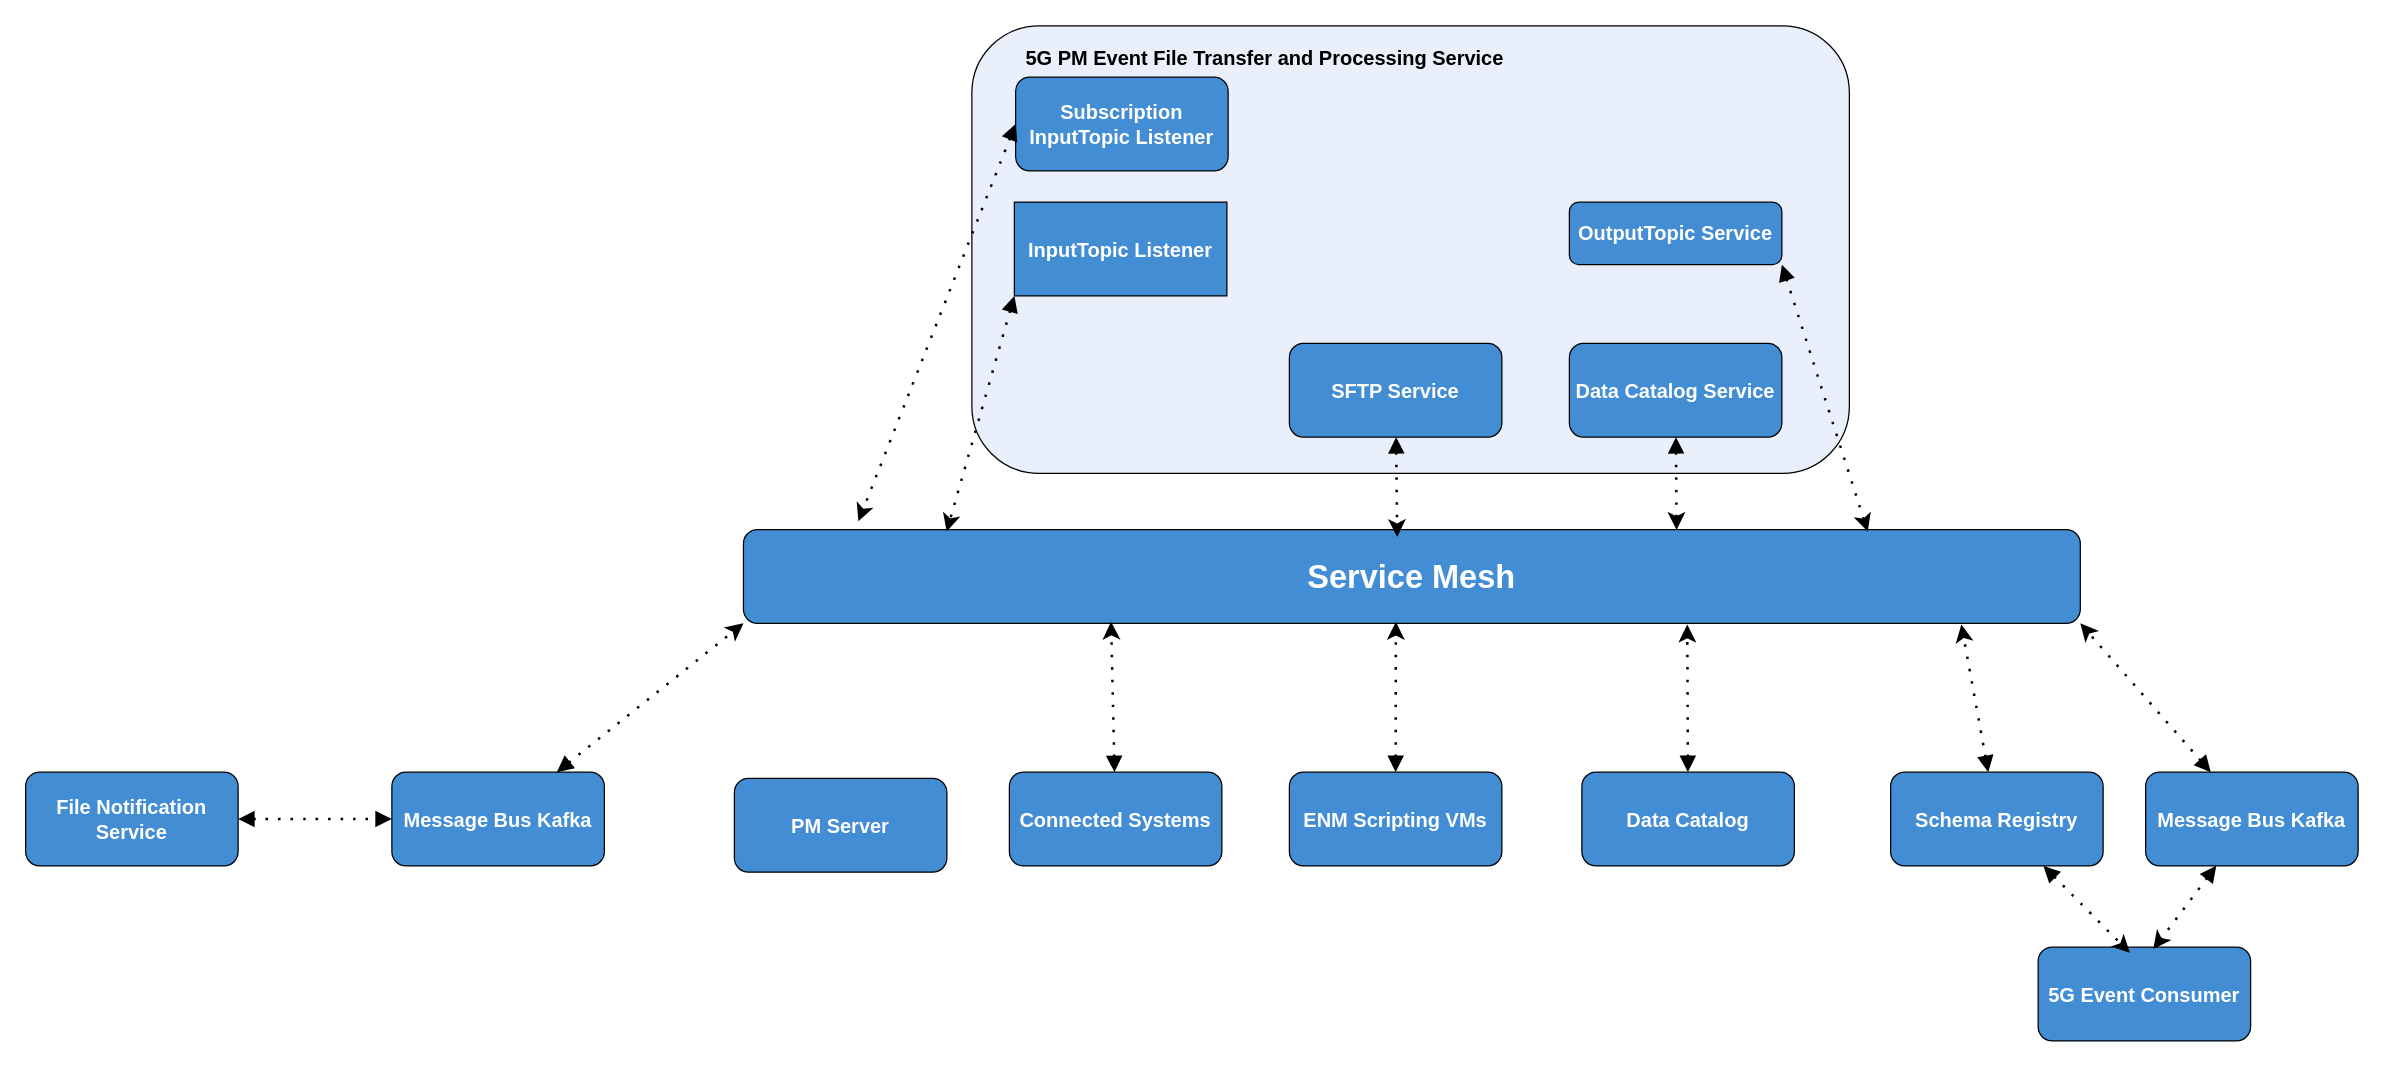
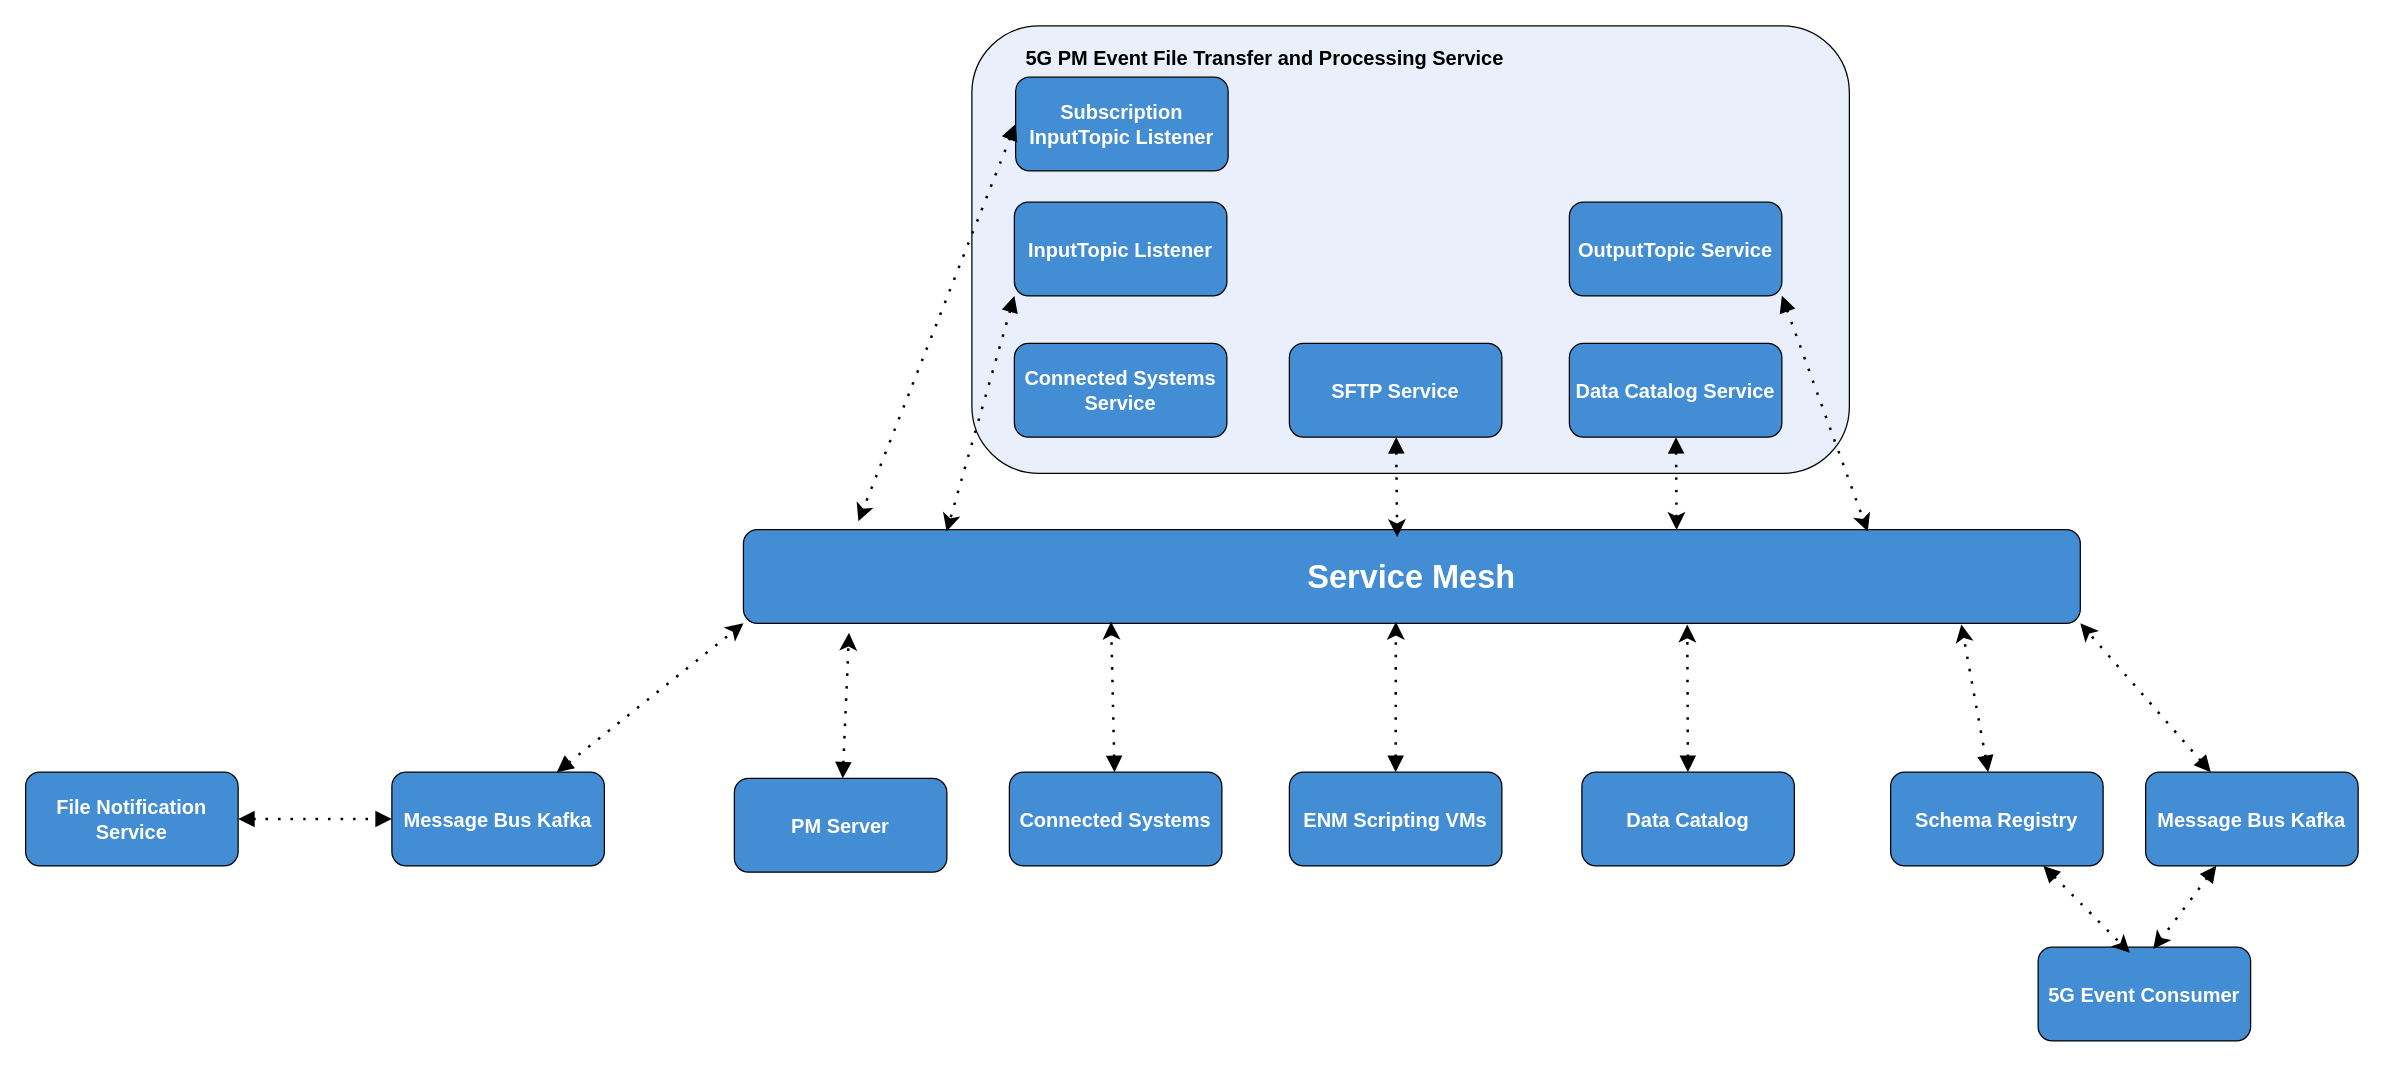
(1676, 233) -> (1676, 249)
(1121, 249) -> (1121, 249)
none -> (1121, 390)
none -> (846, 702)
